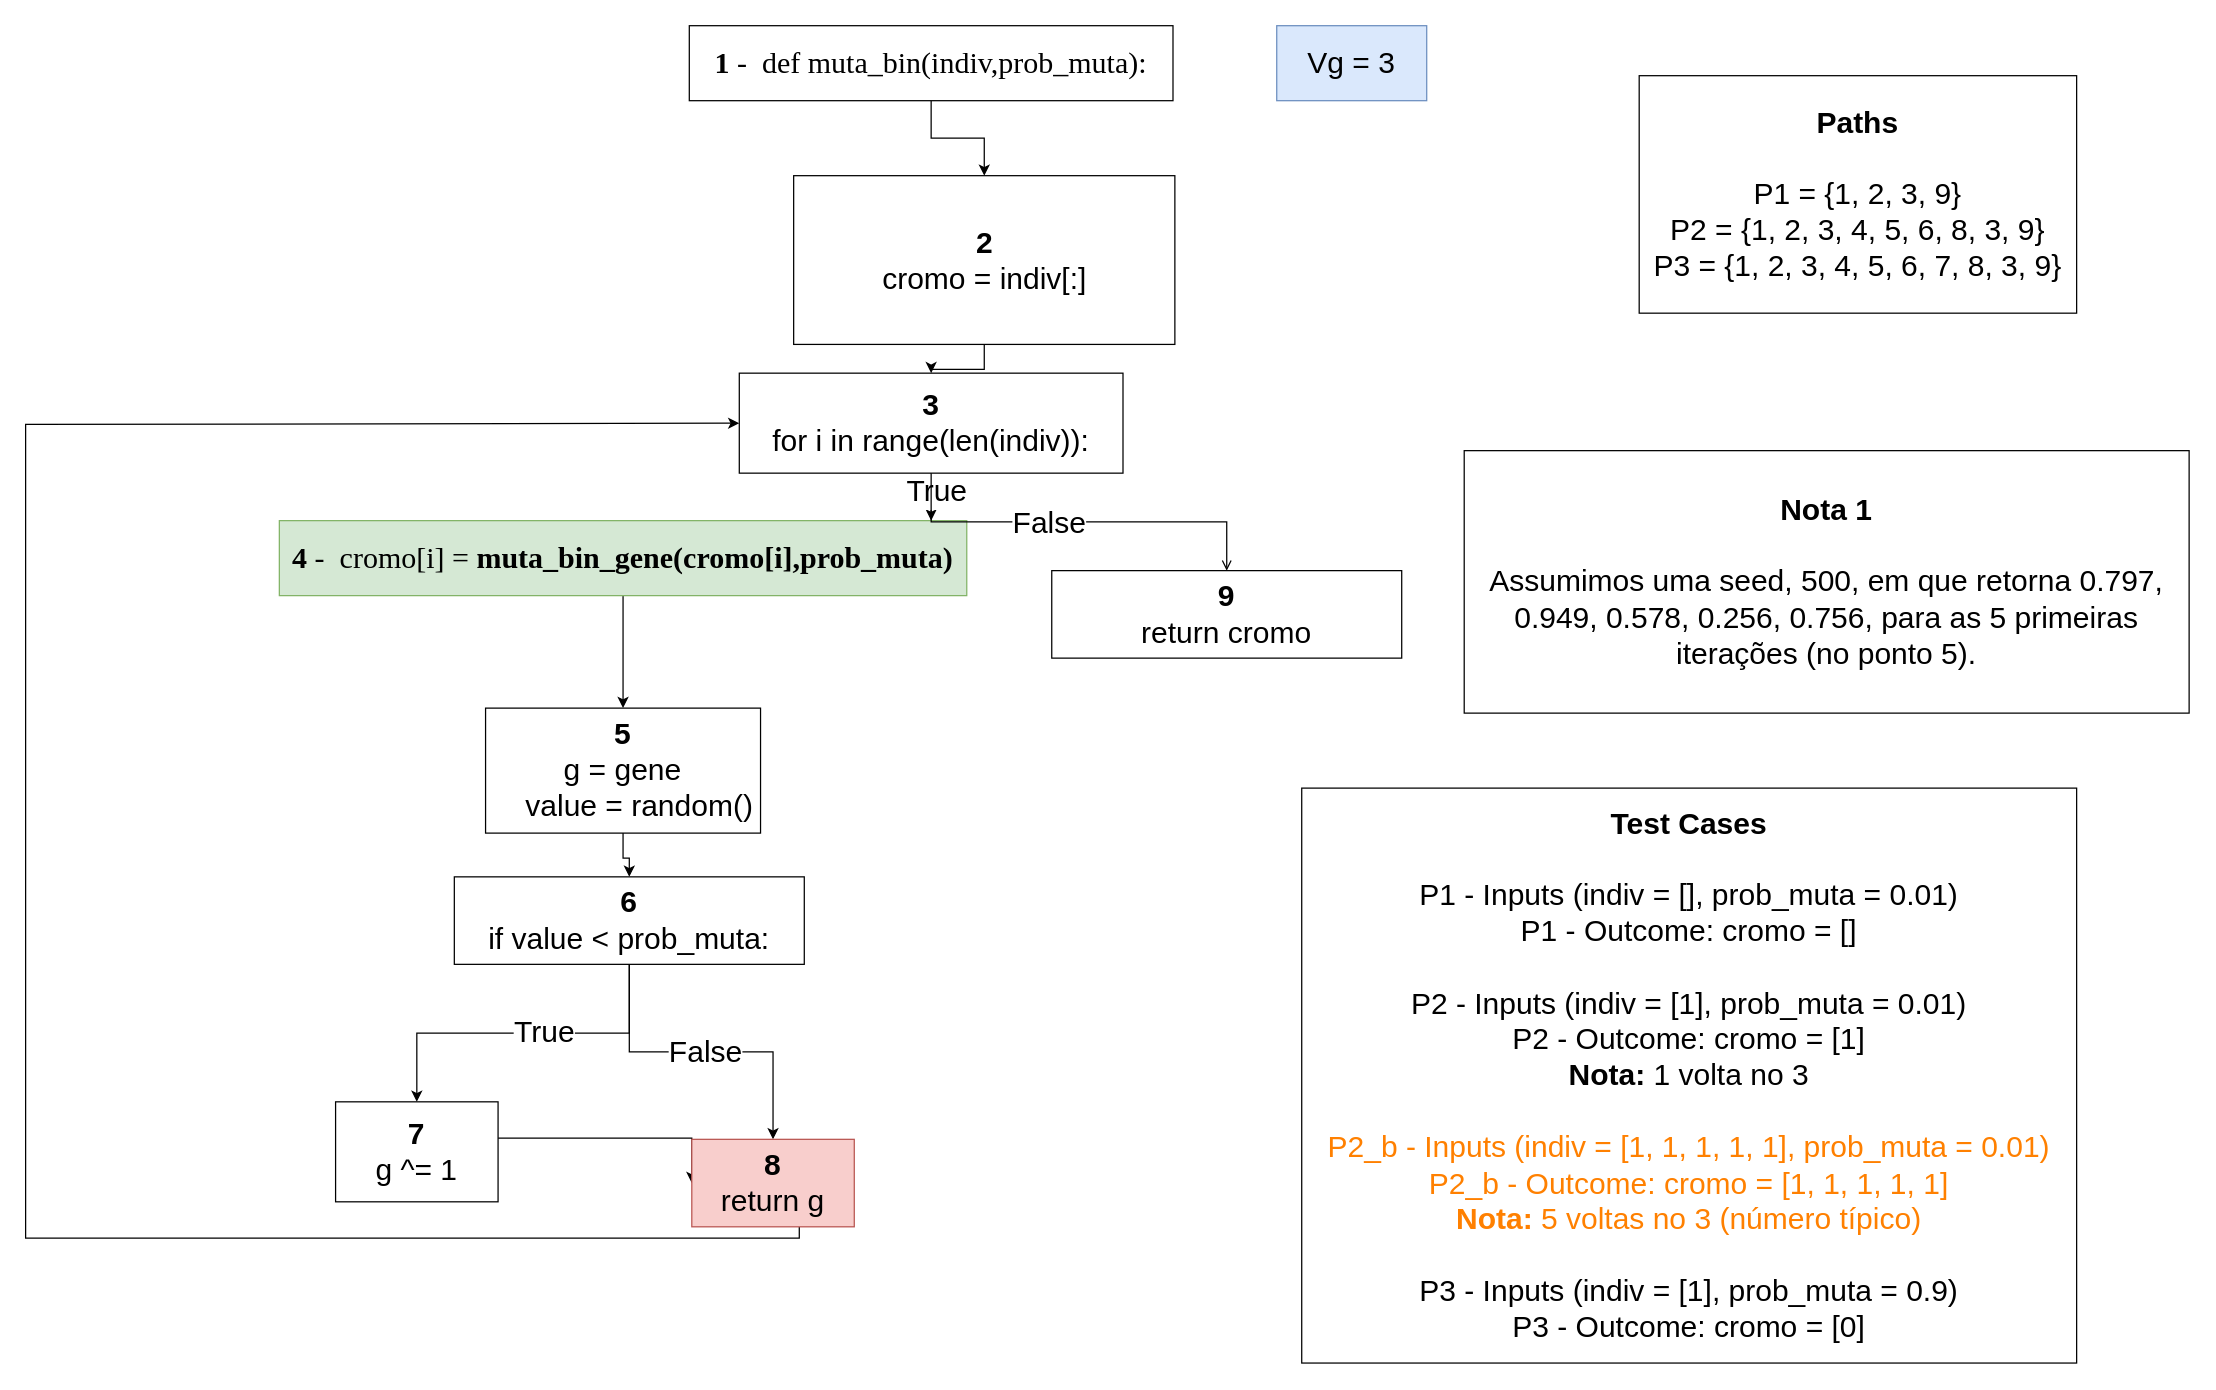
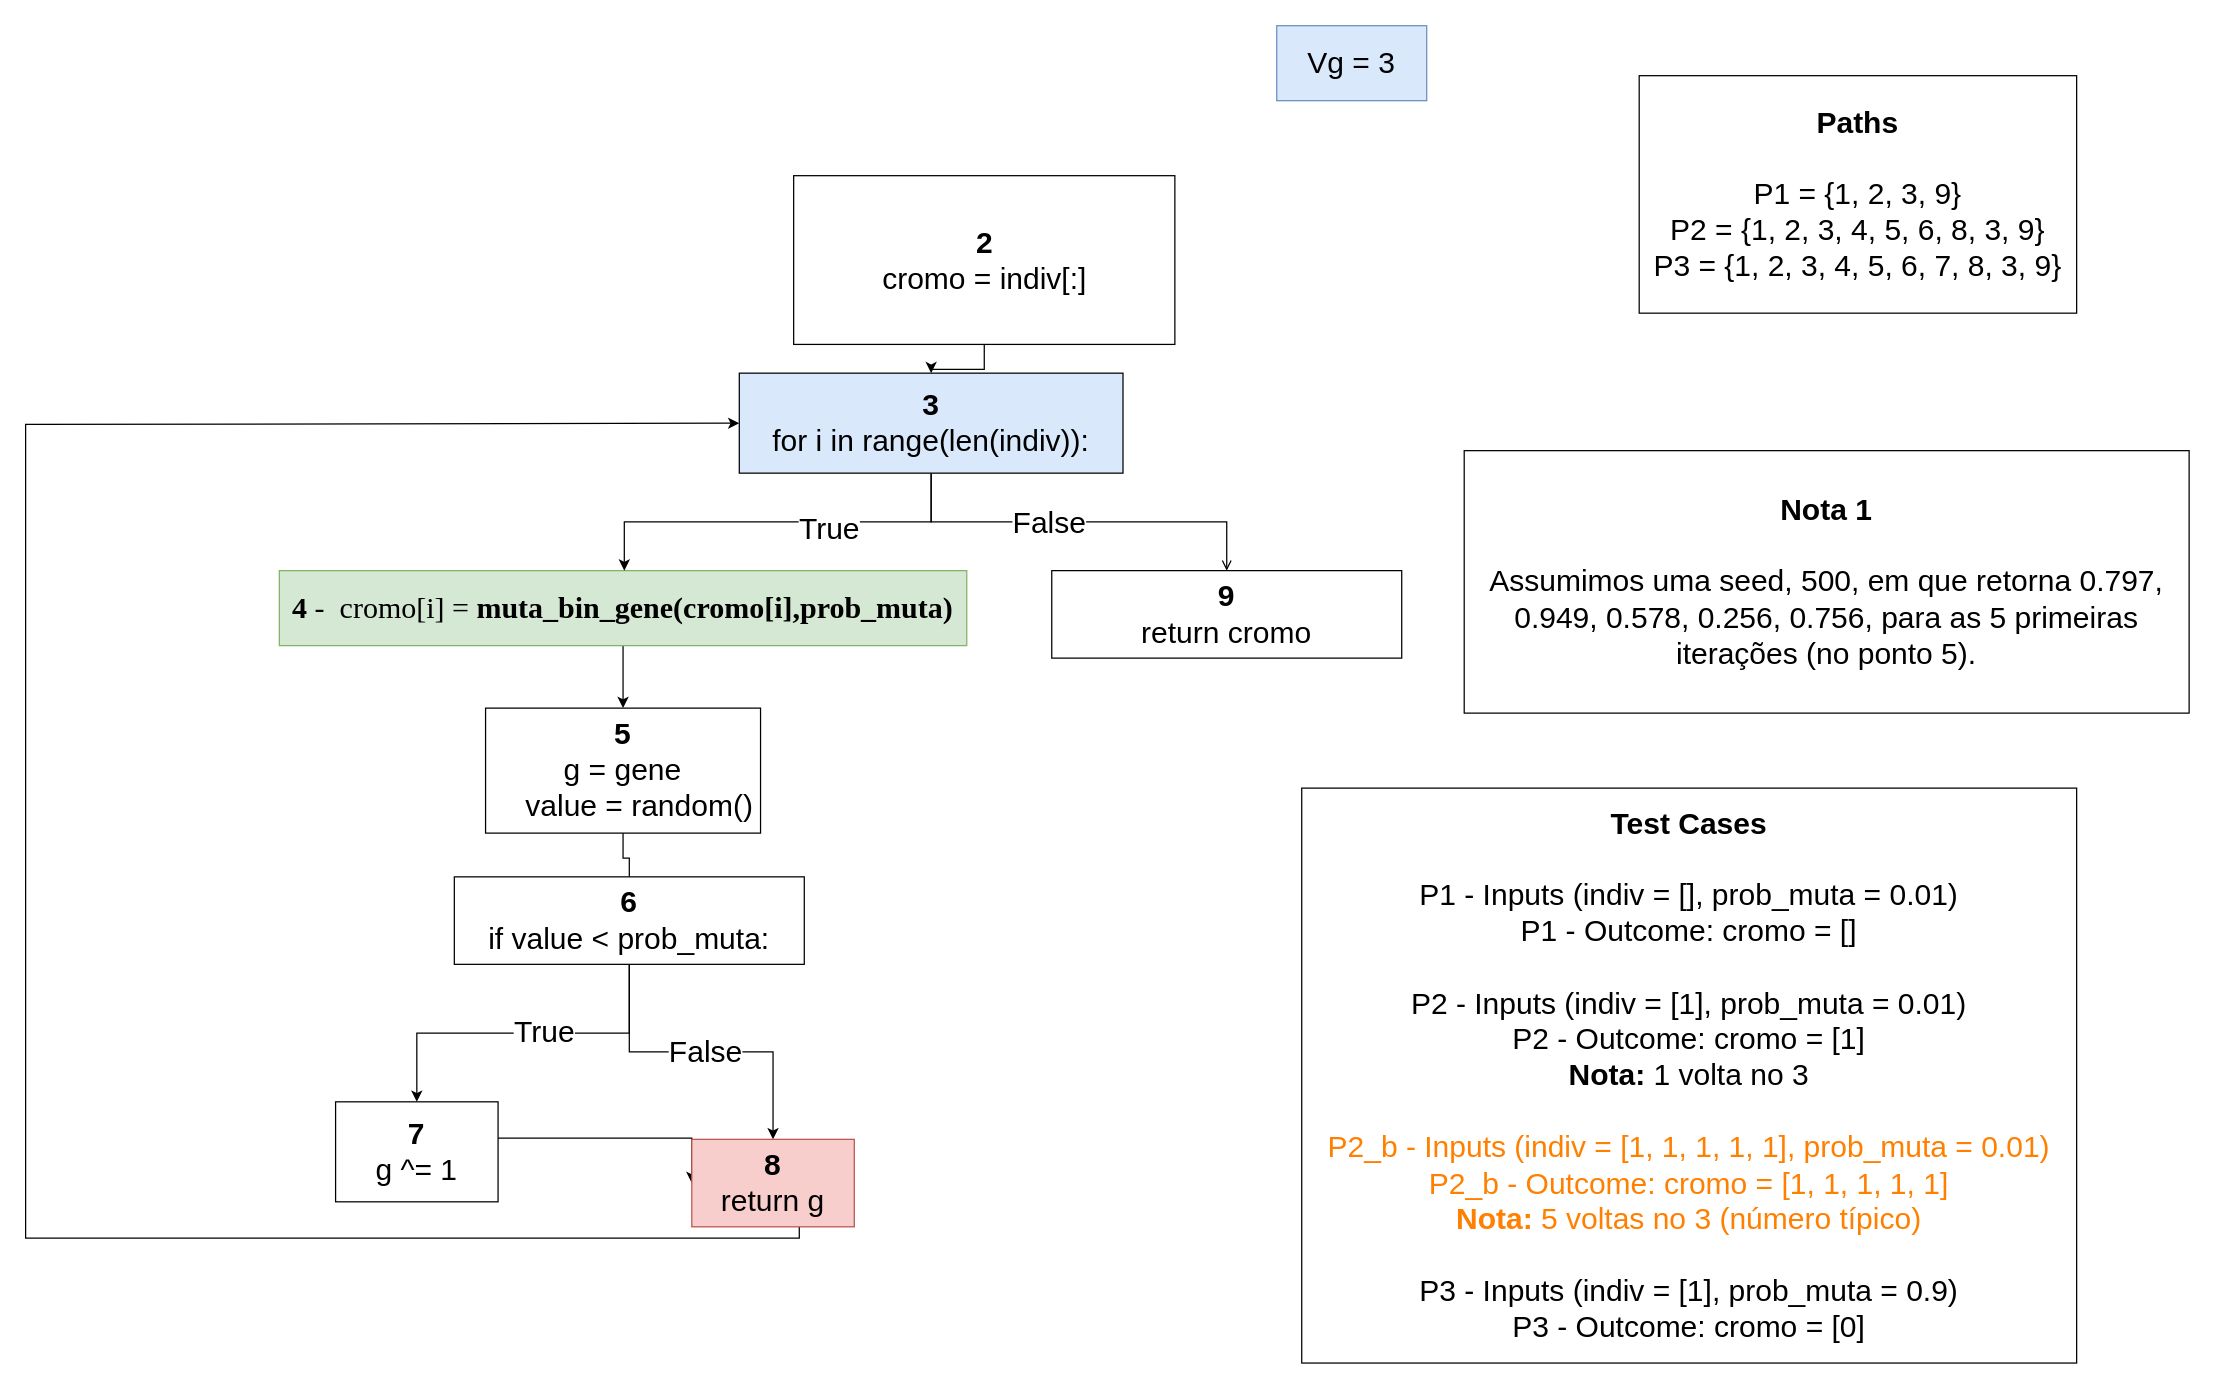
(931, 63) -> none
(953, 138) -> none
(931, 423) -> (931, 423)
(623, 558) -> (623, 608)
(629, 867) -> (629, 871)
